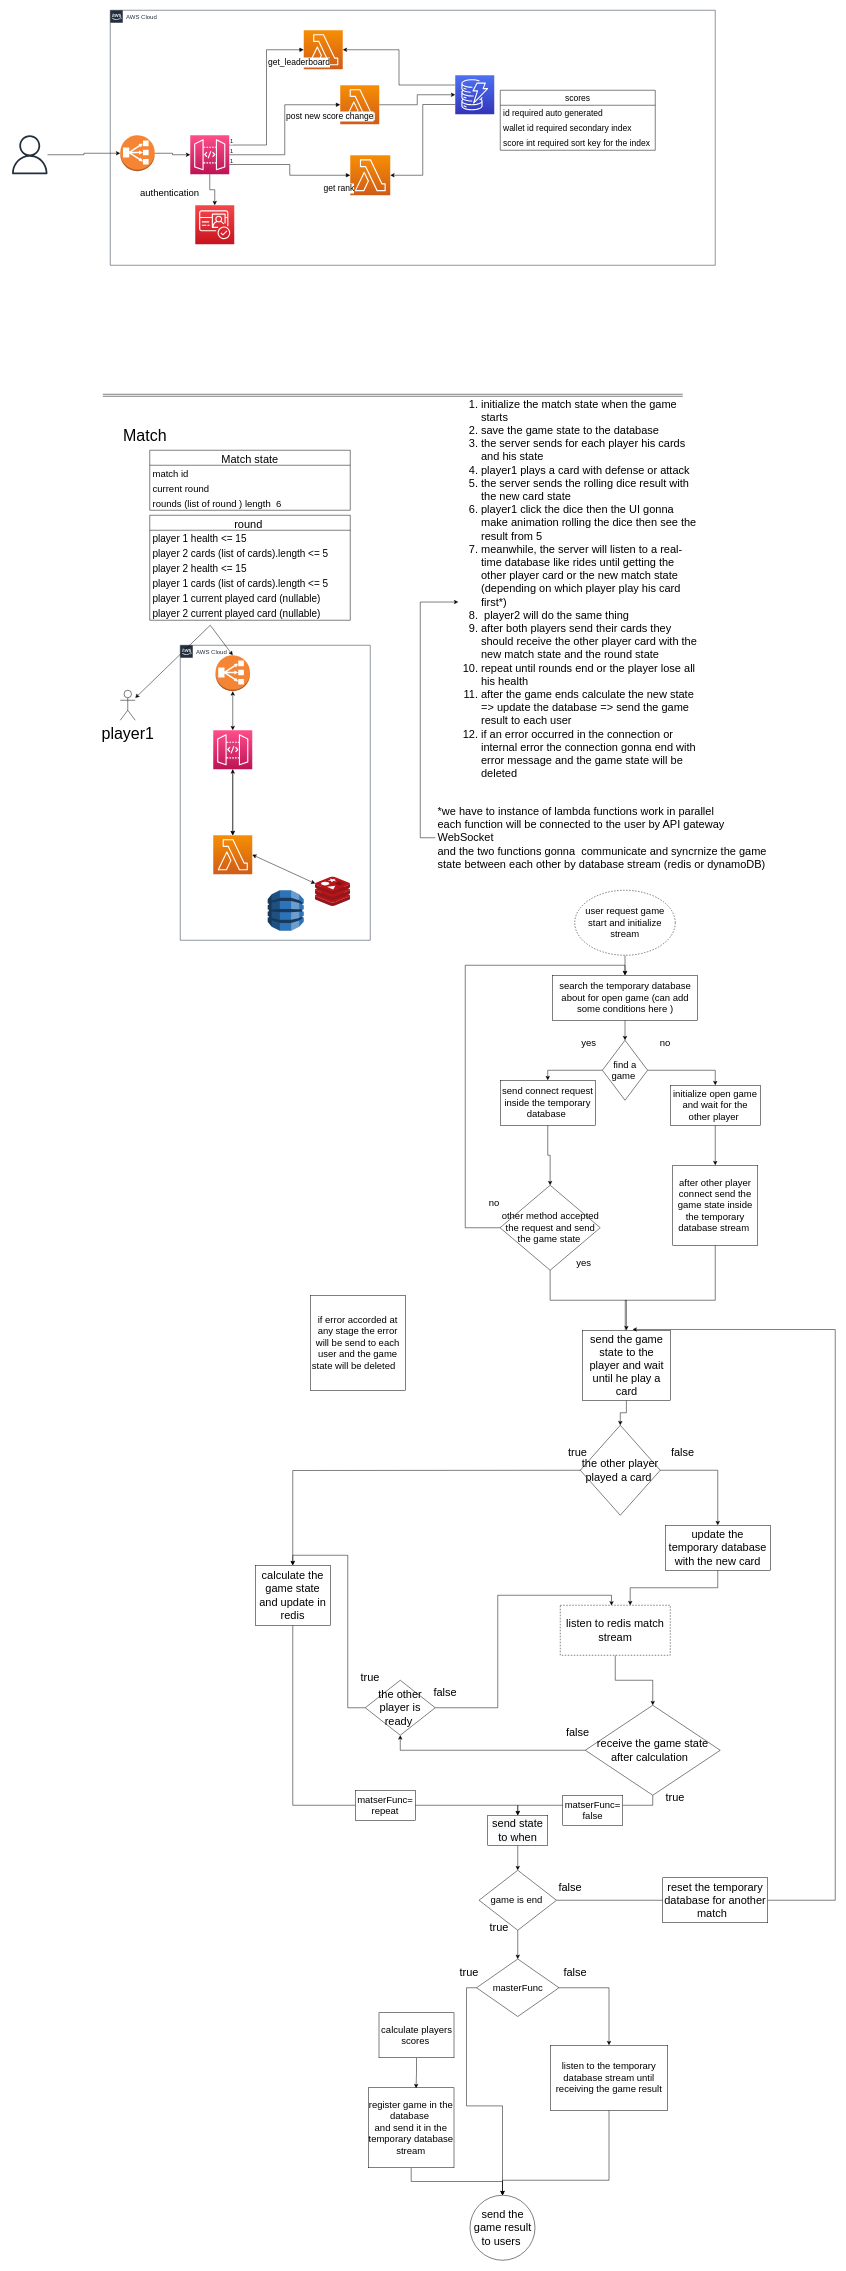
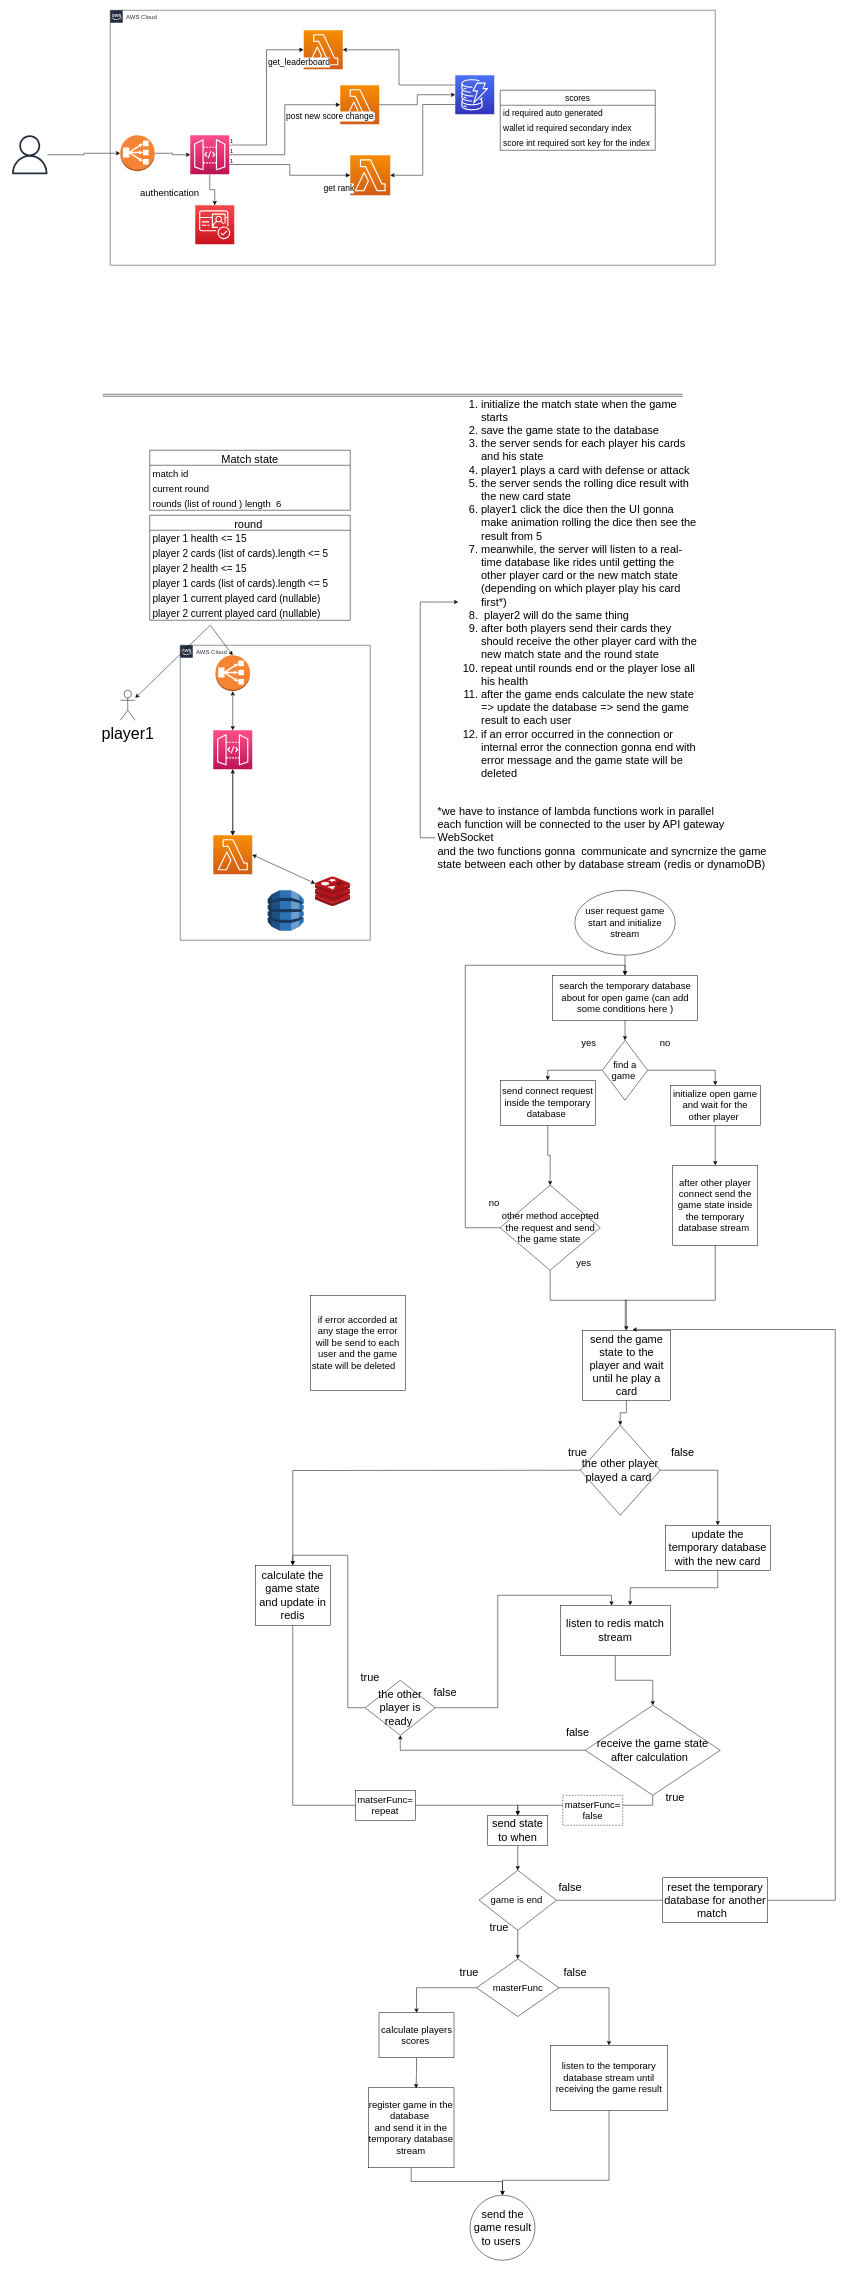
(145, 435) -> none
(625, 923) -> (625, 923)
(615, 1630) -> (615, 1630)
(593, 1810) -> (593, 1810)
(467, 2100) -> (417, 1988)
